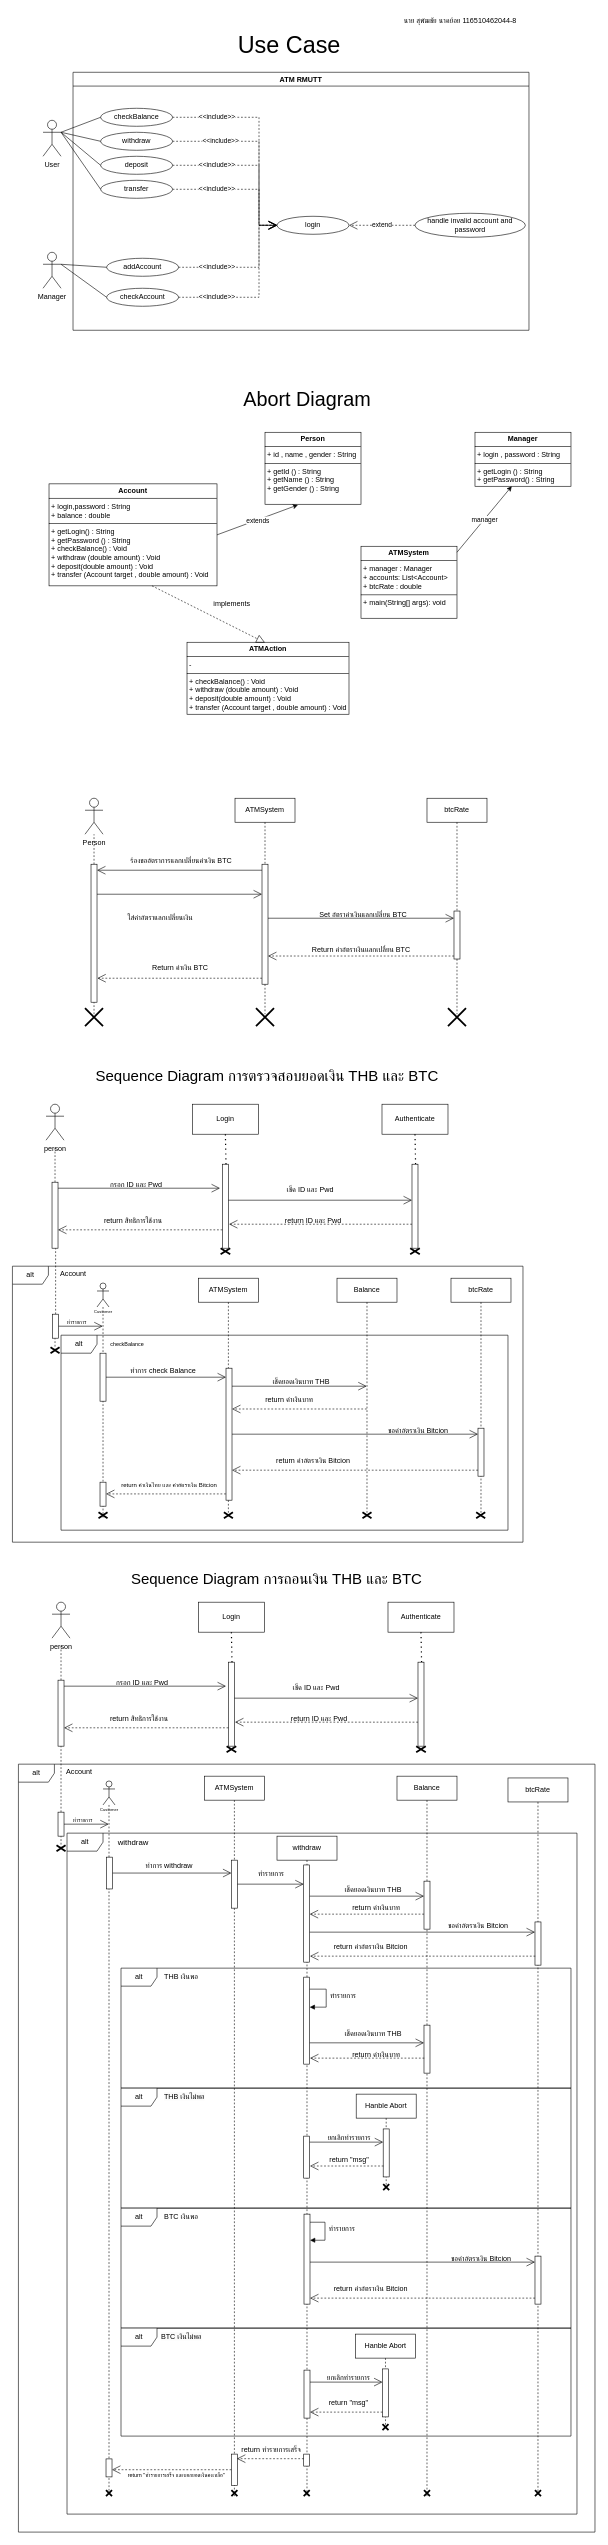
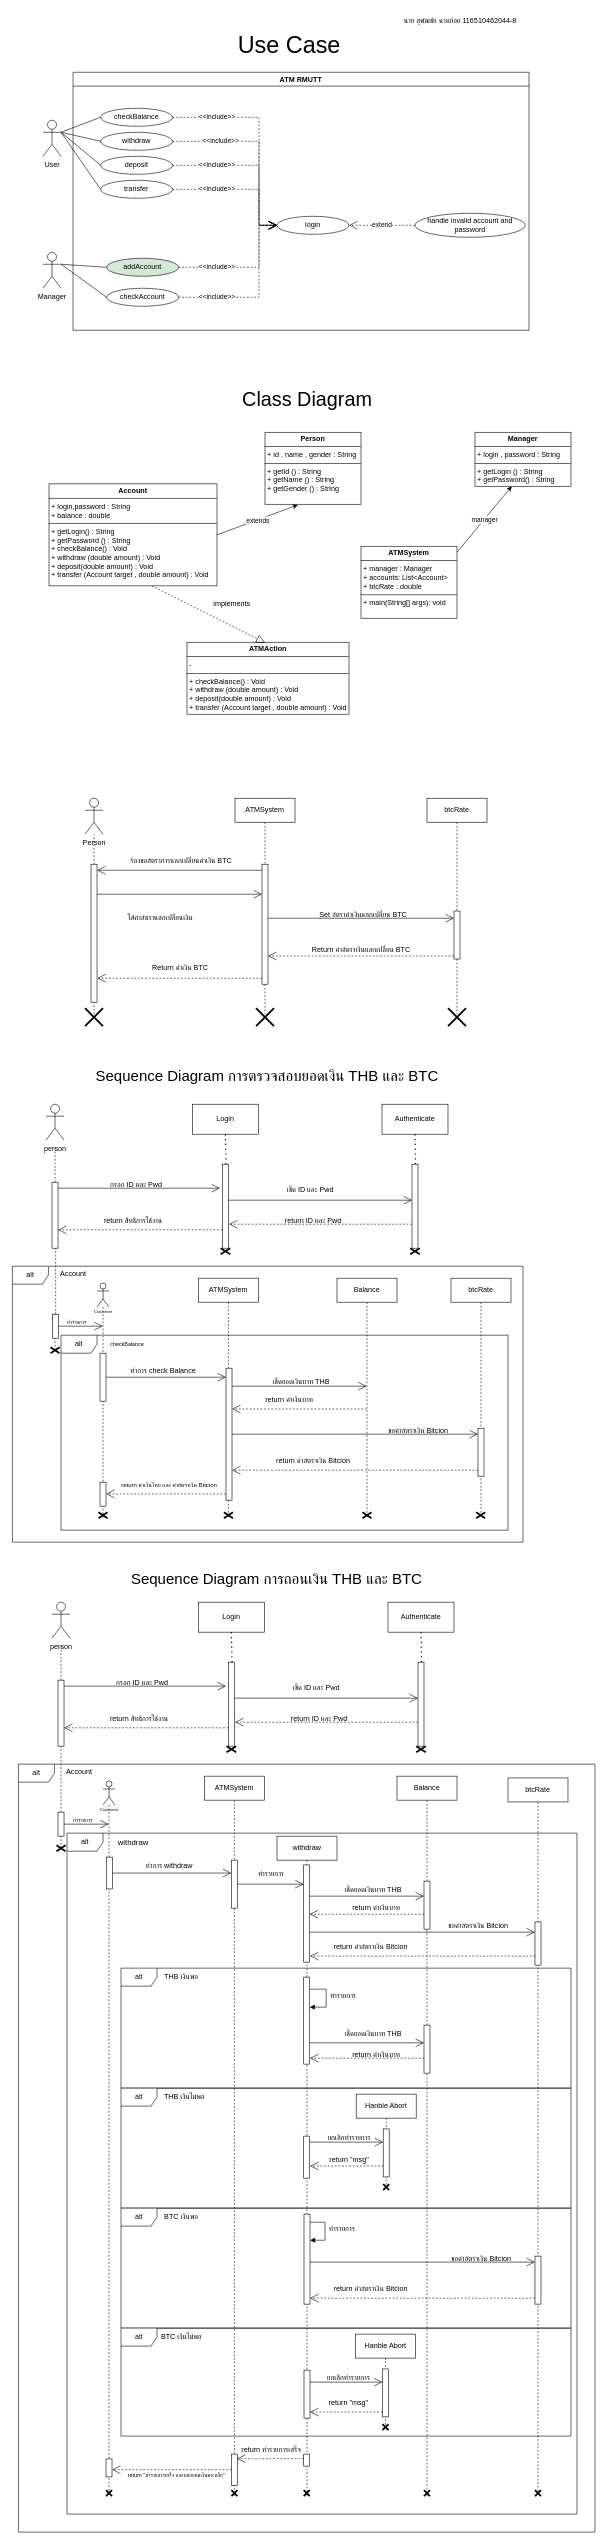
(143, 267) -> (143, 267)
(307, 399) -> (307, 399)
